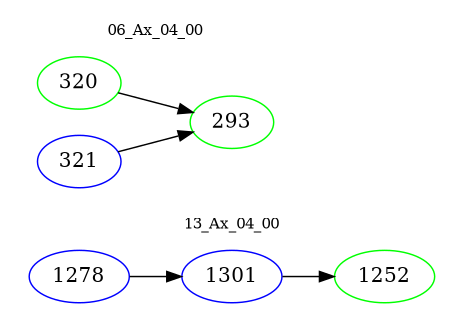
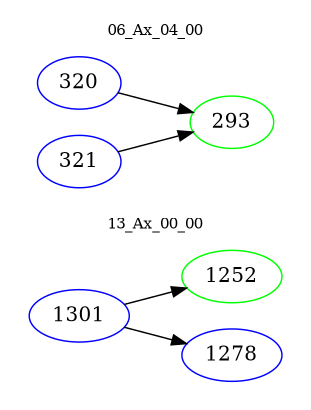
(79, 83) -> (79, 83)
(232, 225) -> (156, 225)
(148, 277) -> (148, 334)
